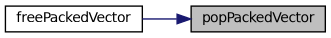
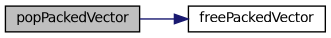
(160, 19) -> (157, 19)
